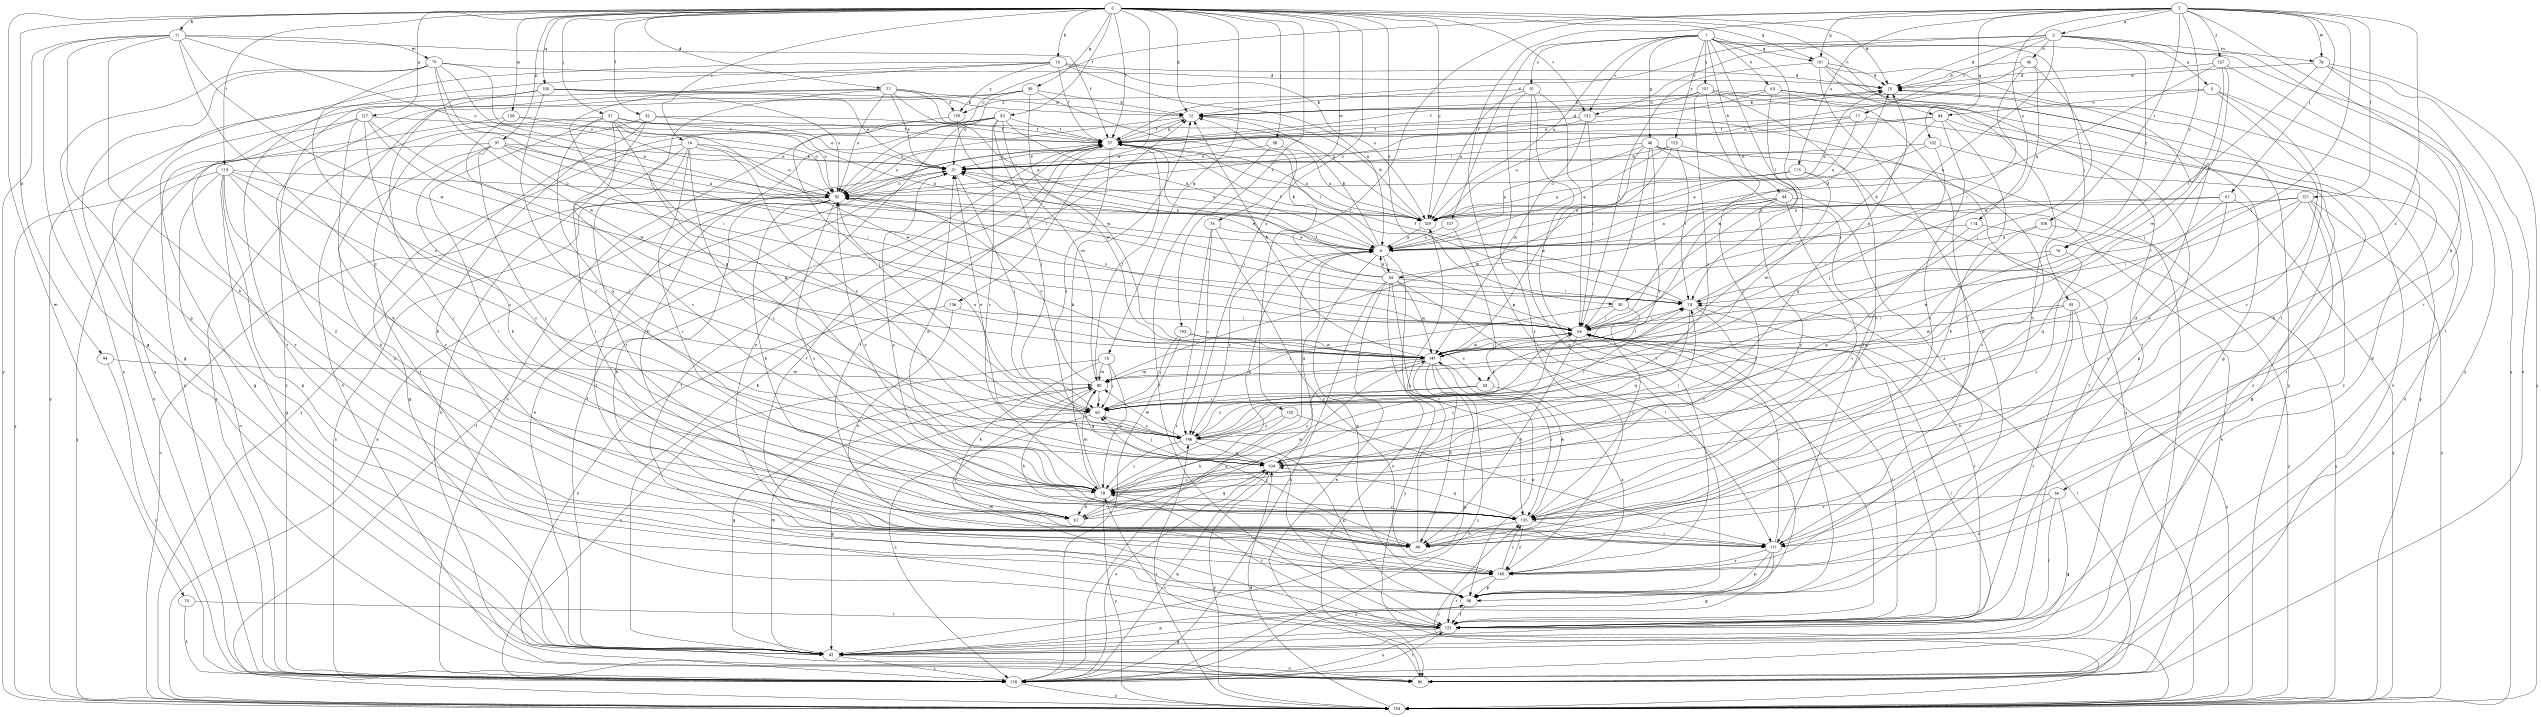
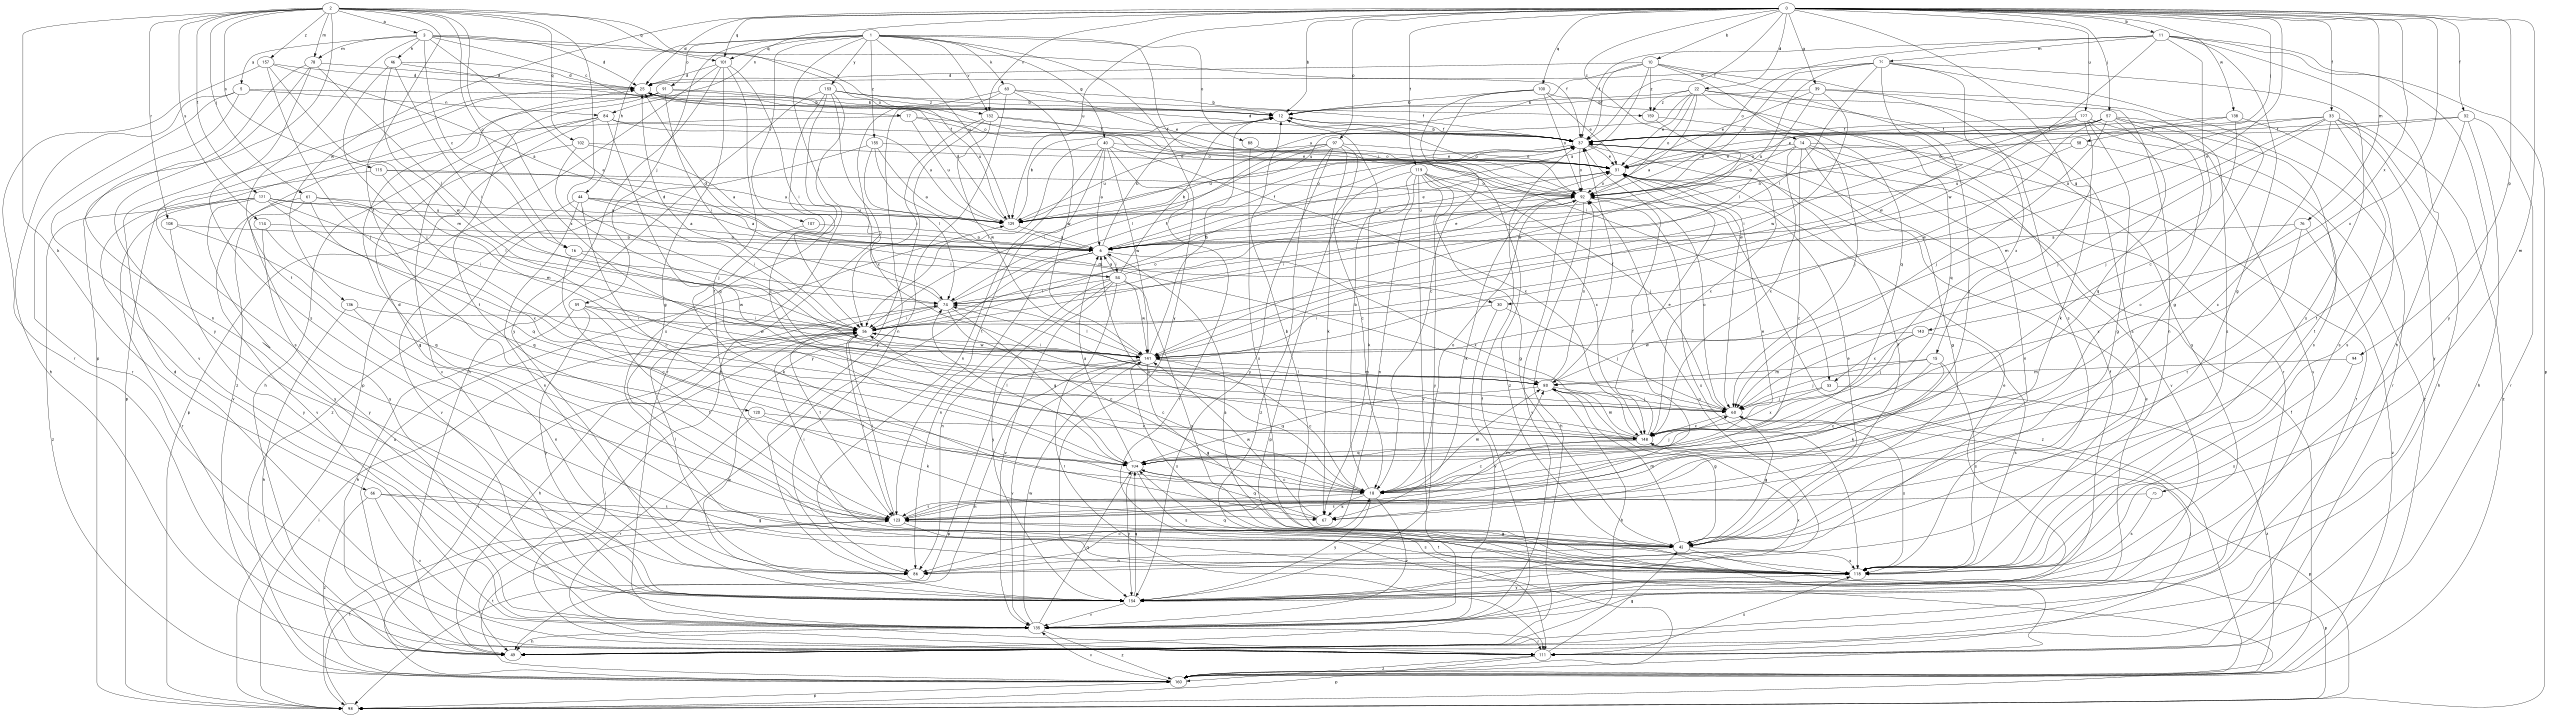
none -> (1250, 143)
(1282, 574) -> (1225, 498)
